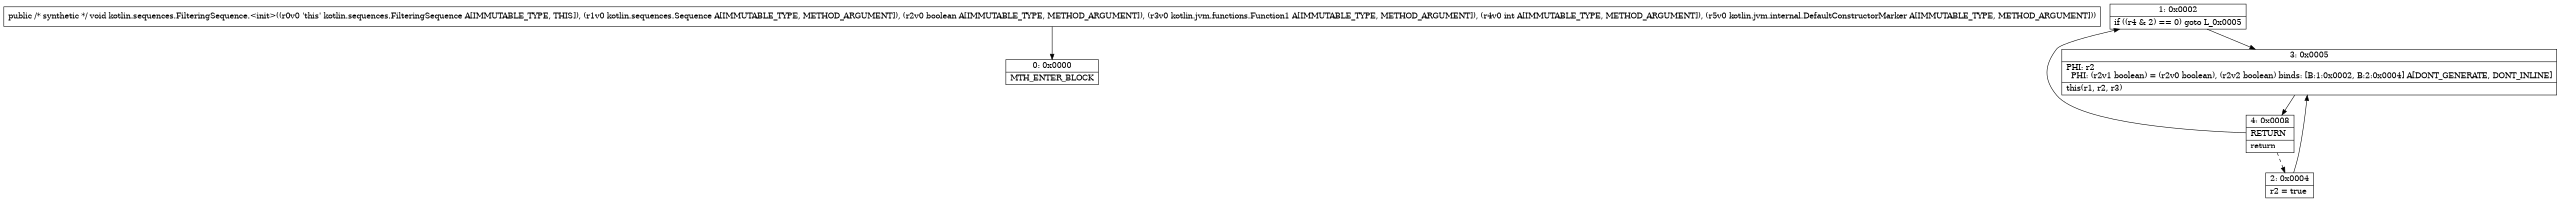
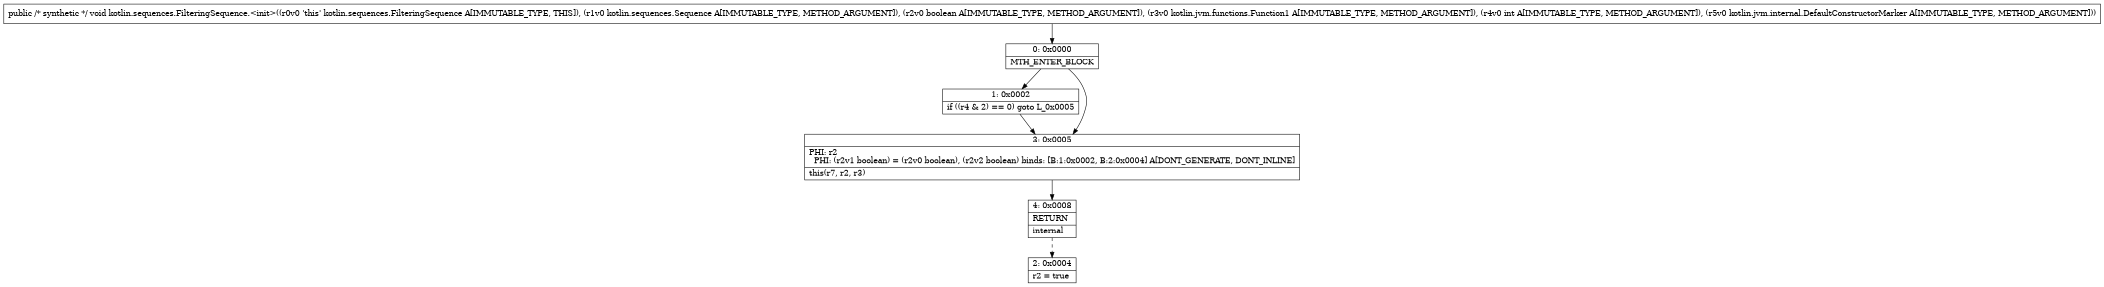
(2094, 88) -> (837, 173)
(2094, 114) -> (1033, 77)
(2302, 137) -> (1086, 98)
(2263, 146) -> (1048, 231)
